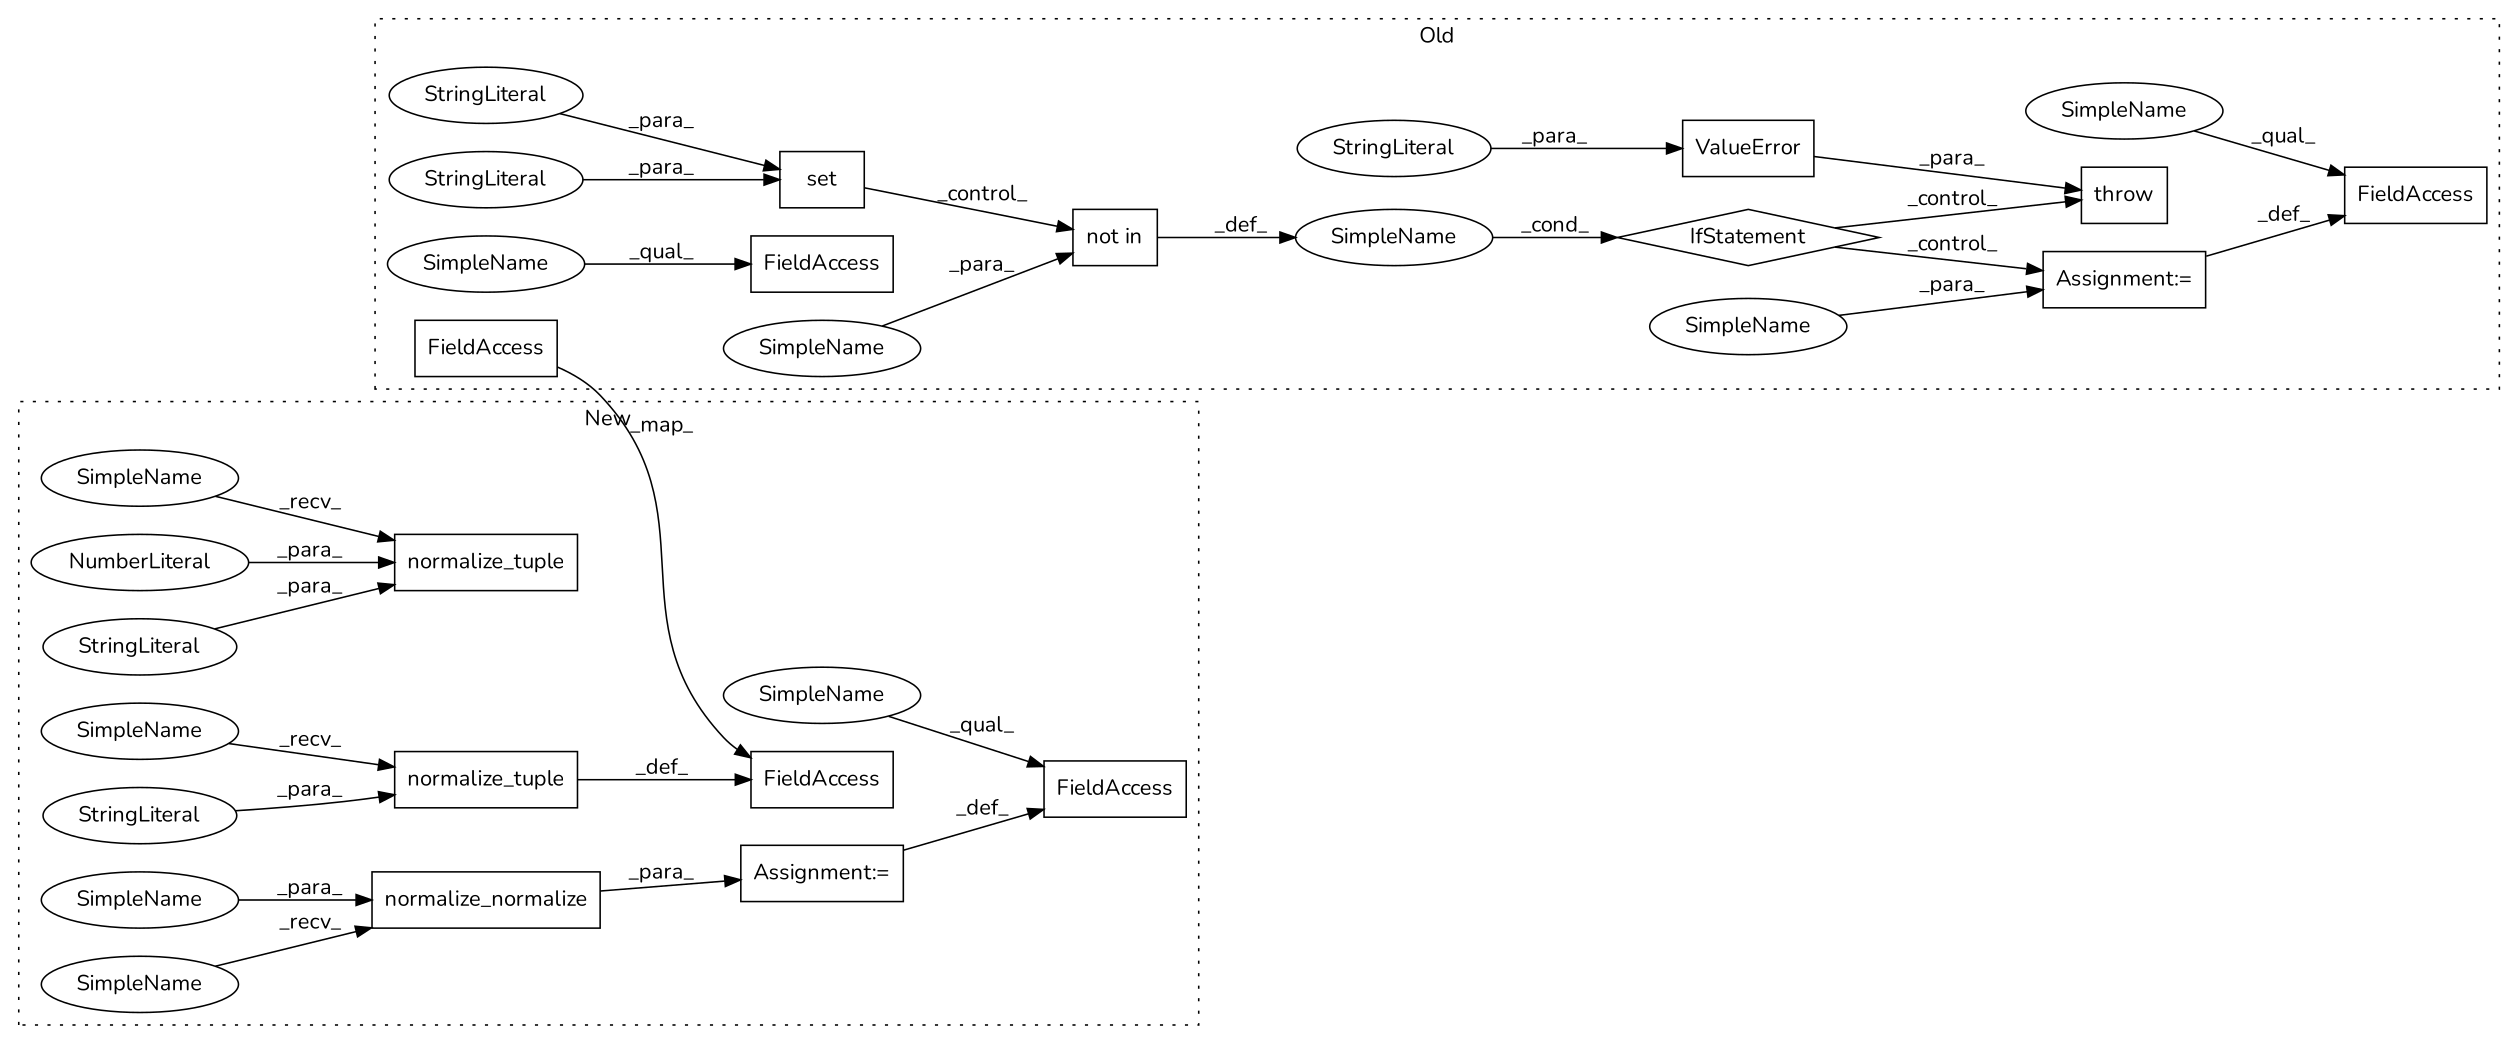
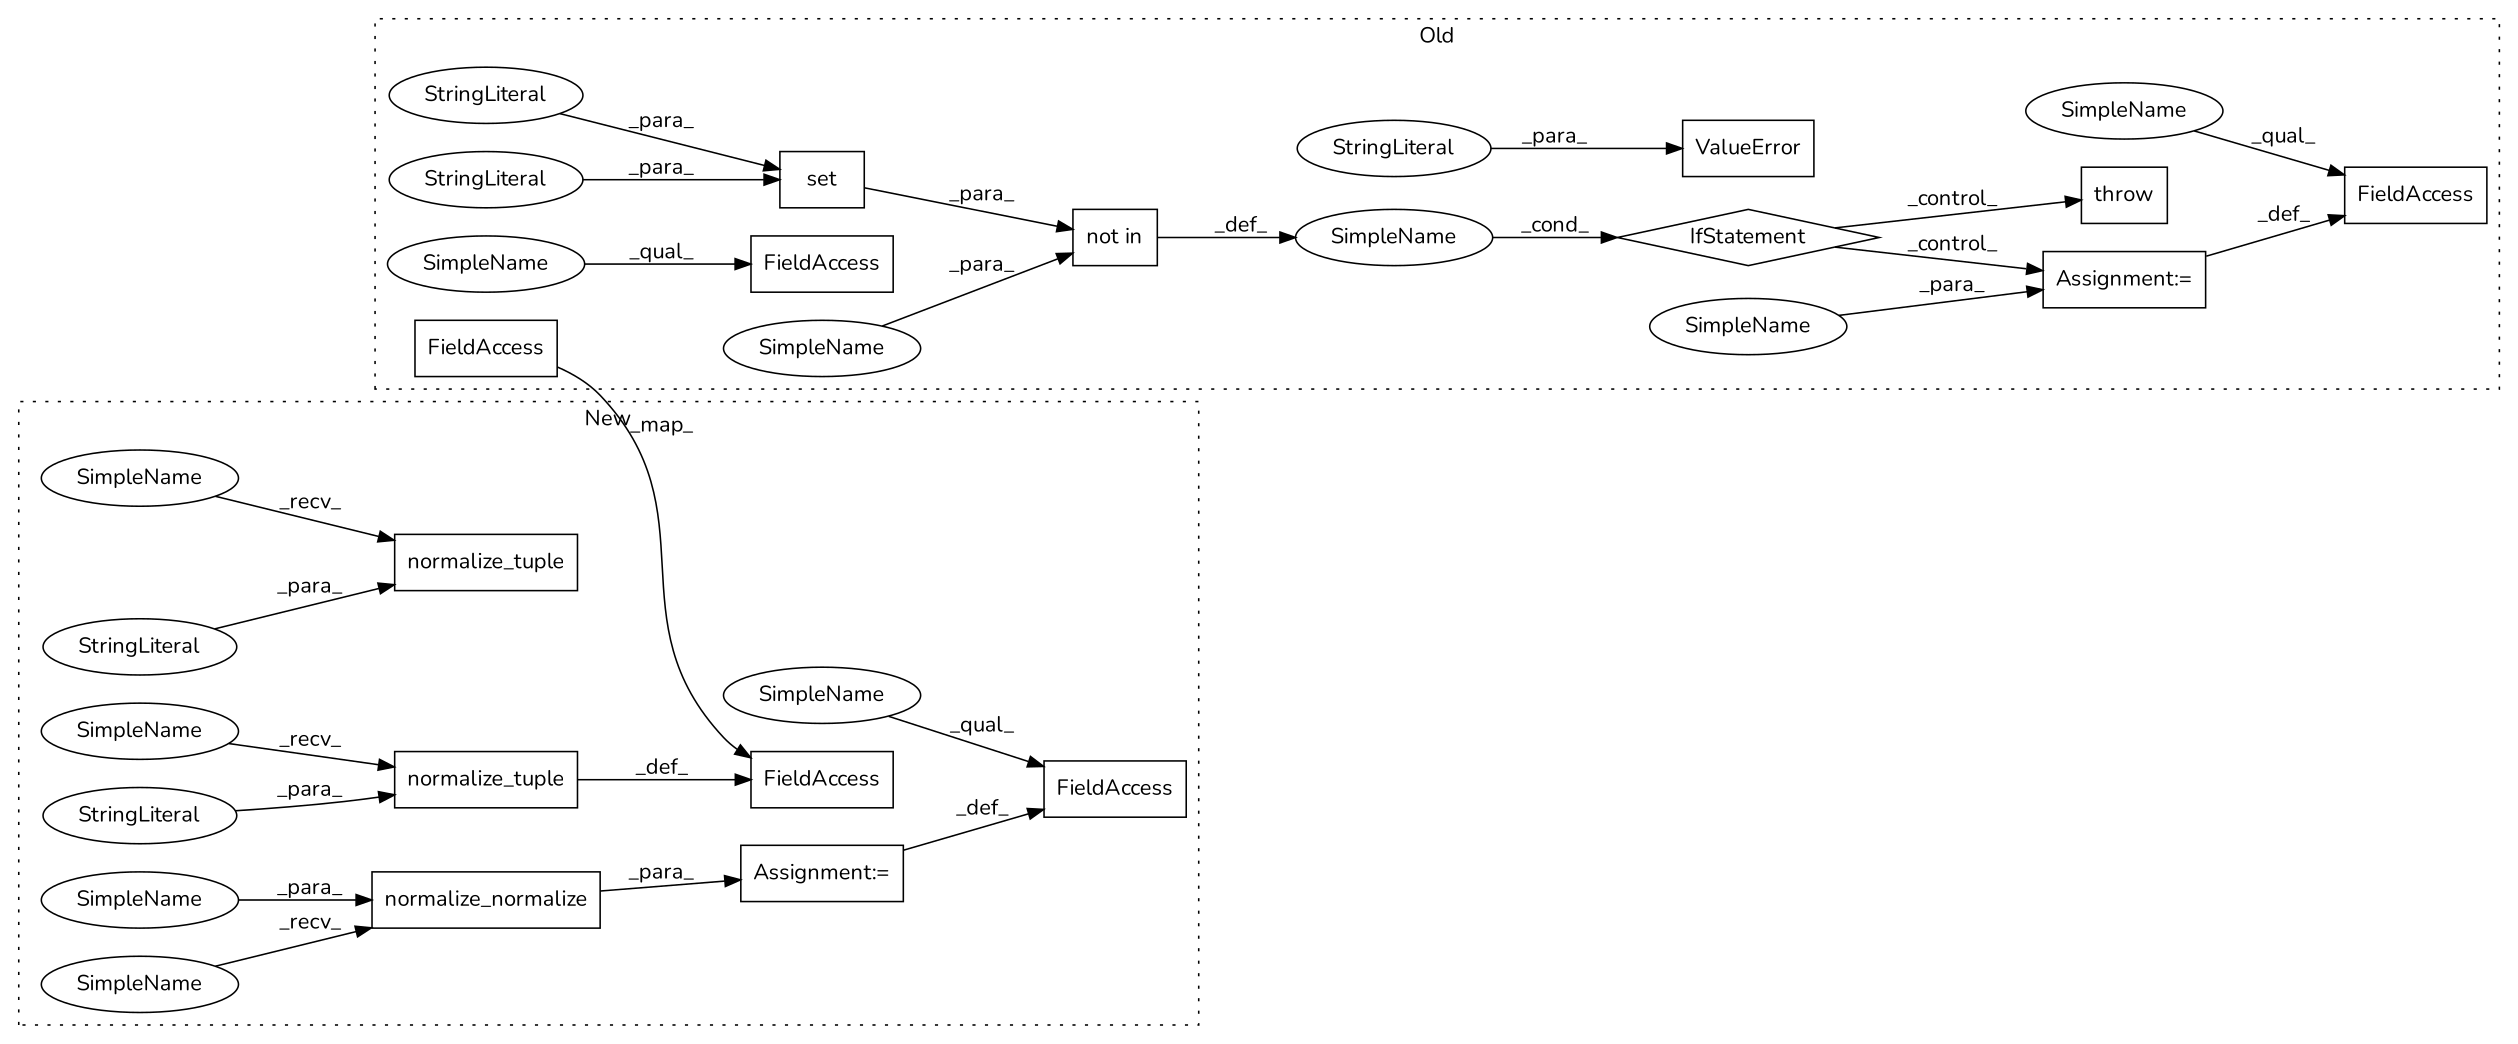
(1939, 172) -> none
(982, 195) -> (982, 195)
(140, 562) -> none
